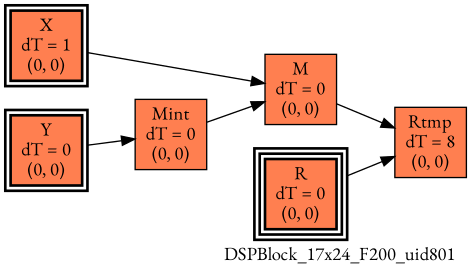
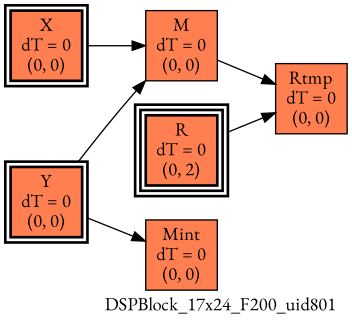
(46, 46) -> (46, 46)
(230, 114) -> (107, 126)
(431, 142) -> (311, 99)
(301, 194) -> (182, 150)
